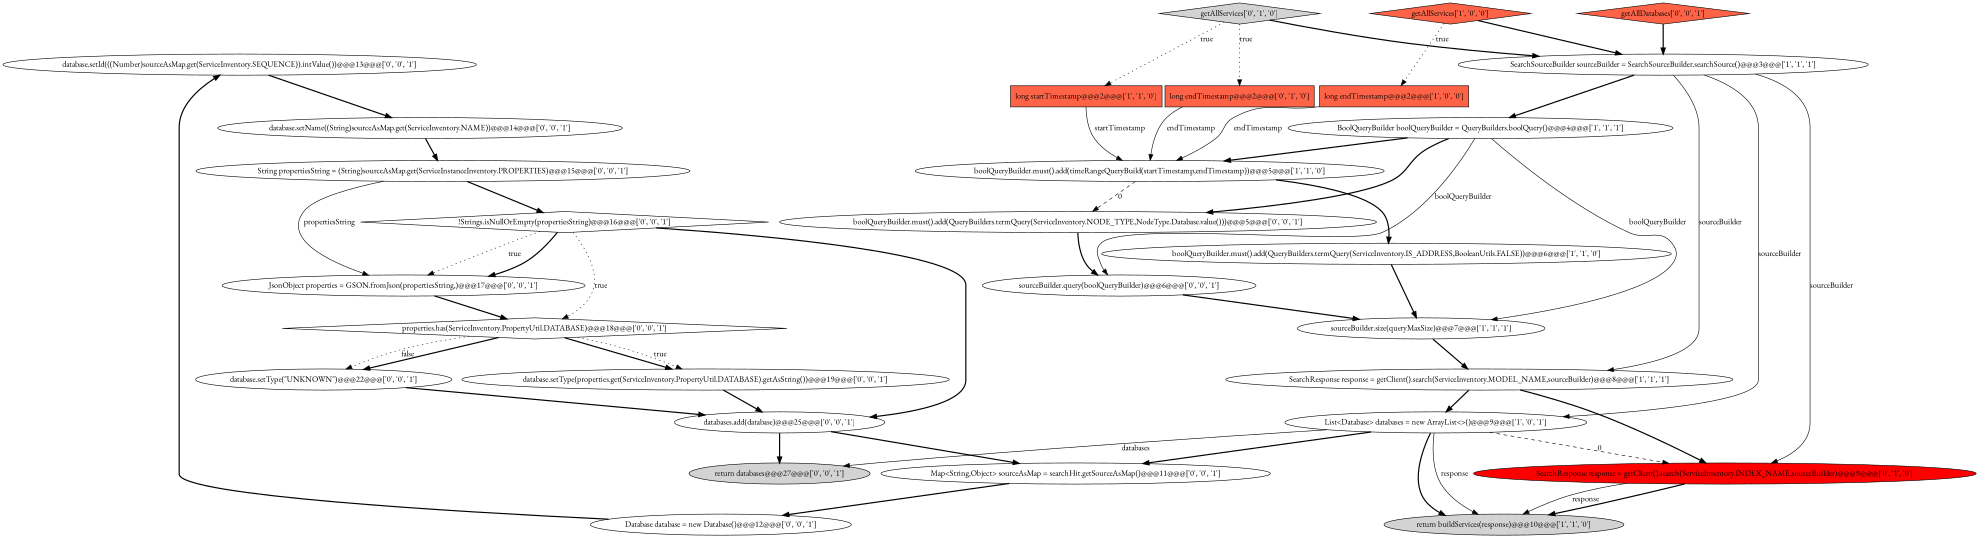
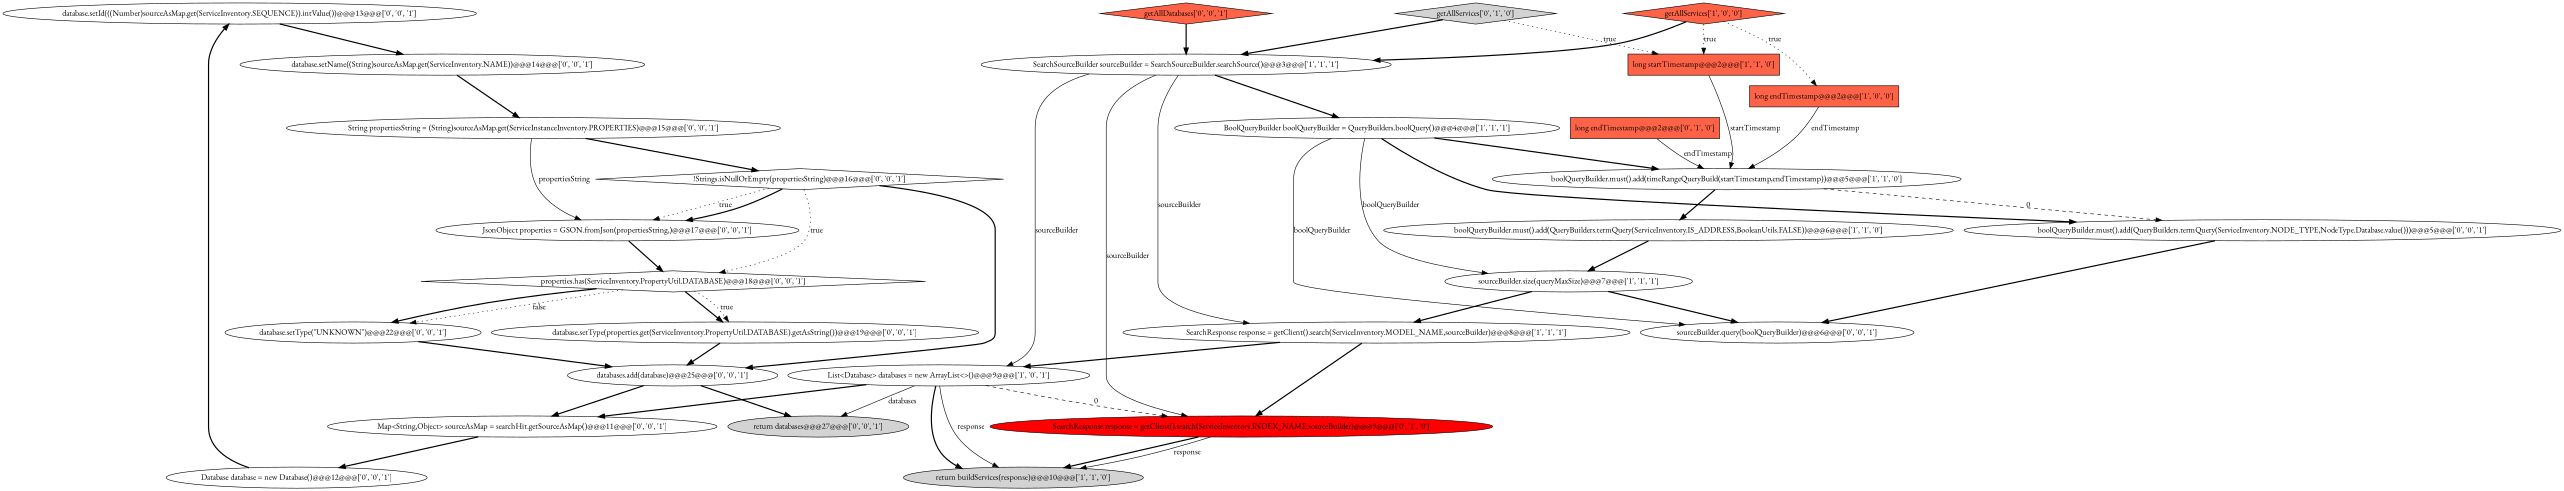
none -> (1704, 36)
(1240, 52) -> none
(1268, 307) -> (1670, 306)
